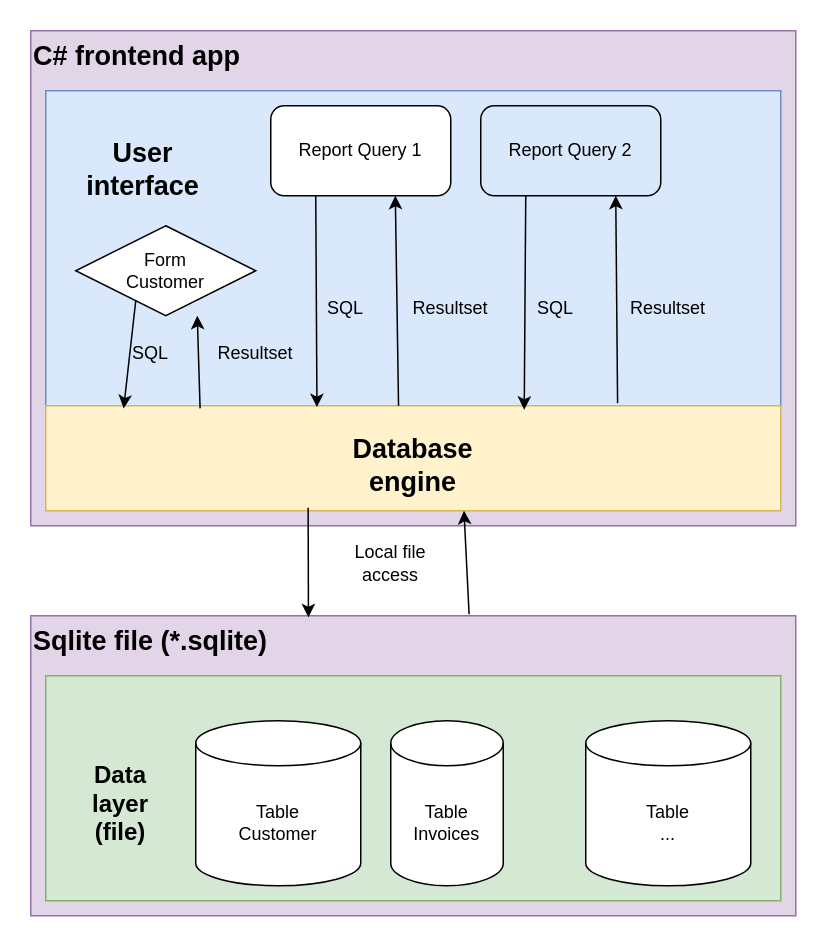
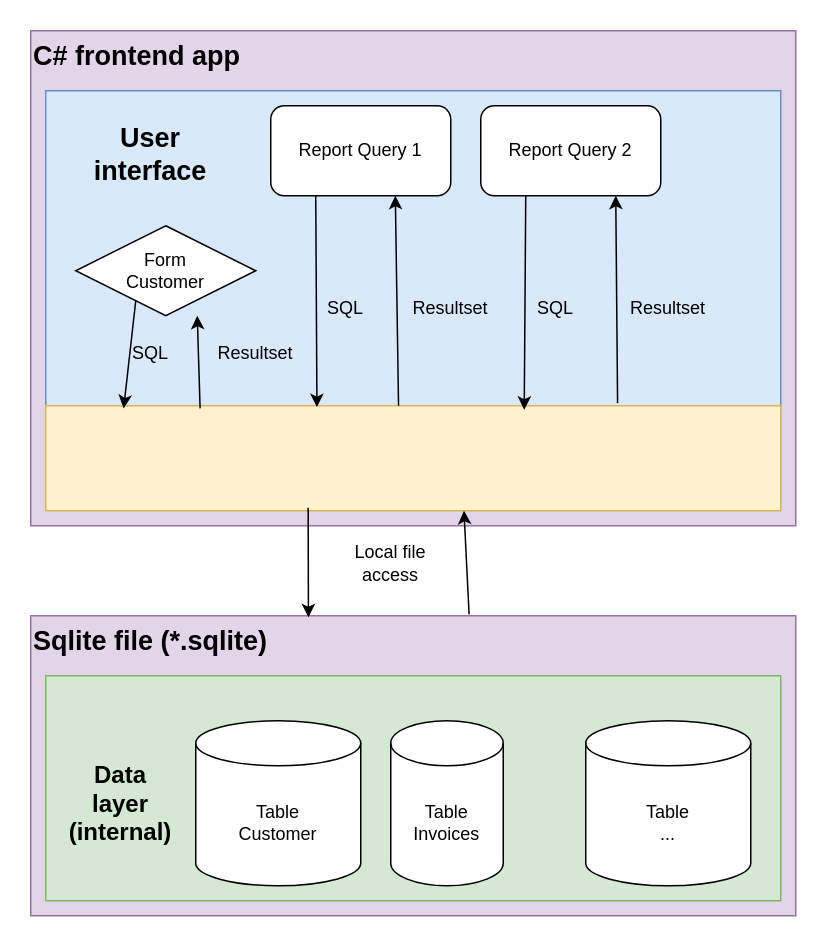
(571, 151) -> (571, 151)
(143, 170) -> (151, 155)
(413, 466) -> none
(121, 803) -> (121, 803)
